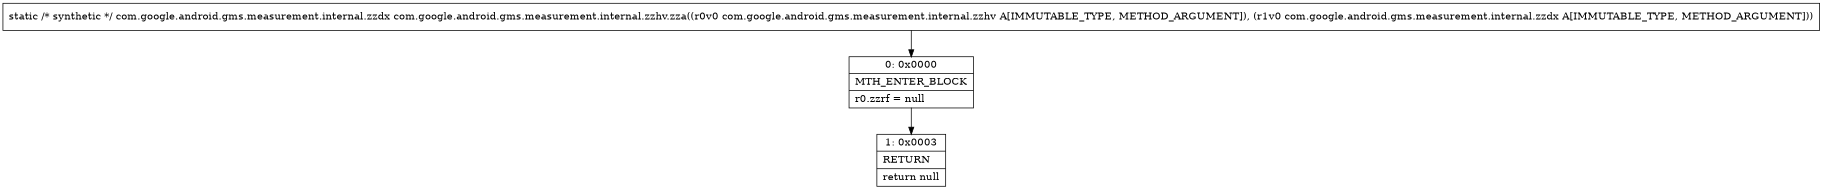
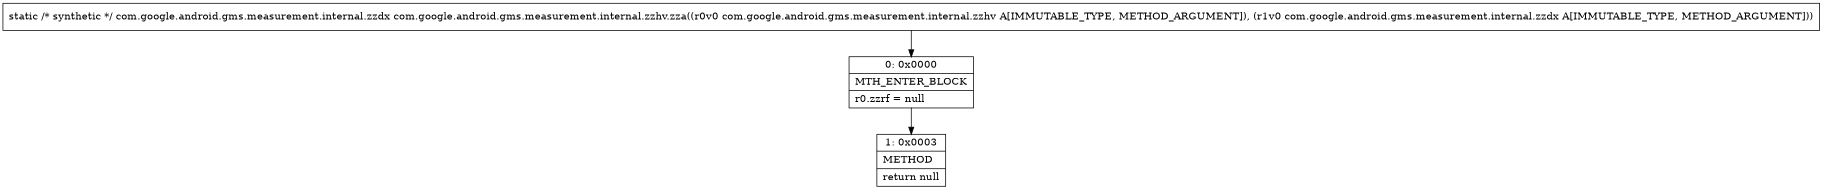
(907, 160) -> (908, 160)
